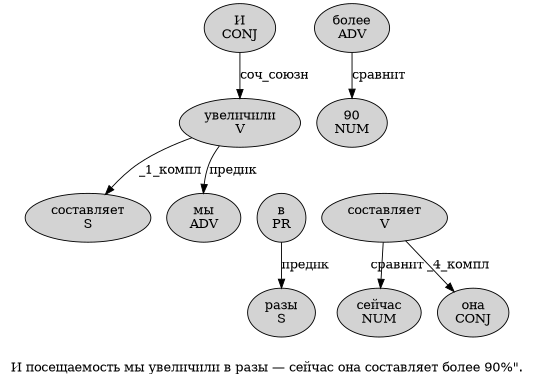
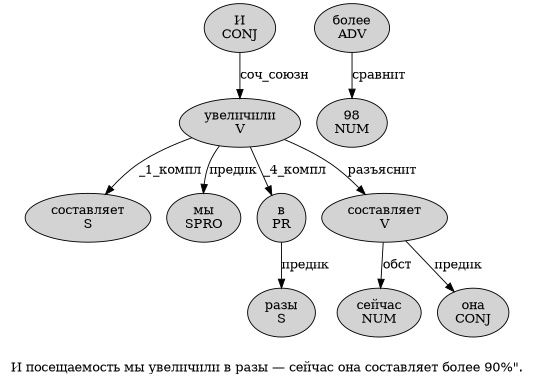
(352, 123) -> (352, 123)
none -> (324, 160)
none -> (259, 167)
(204, 218) -> (204, 218)
(397, 265) -> (397, 265)
(458, 265) -> (458, 265)
